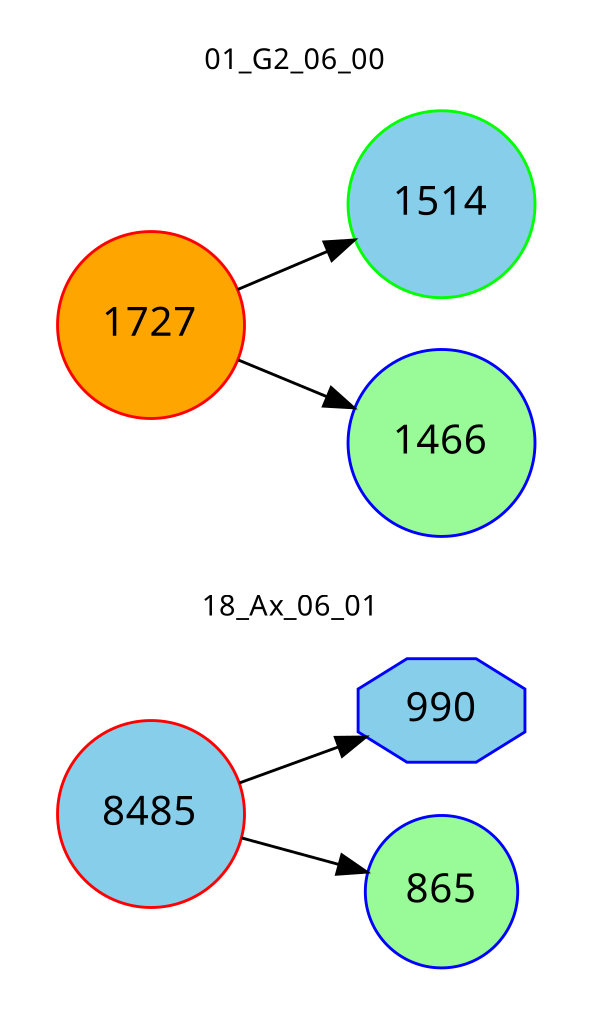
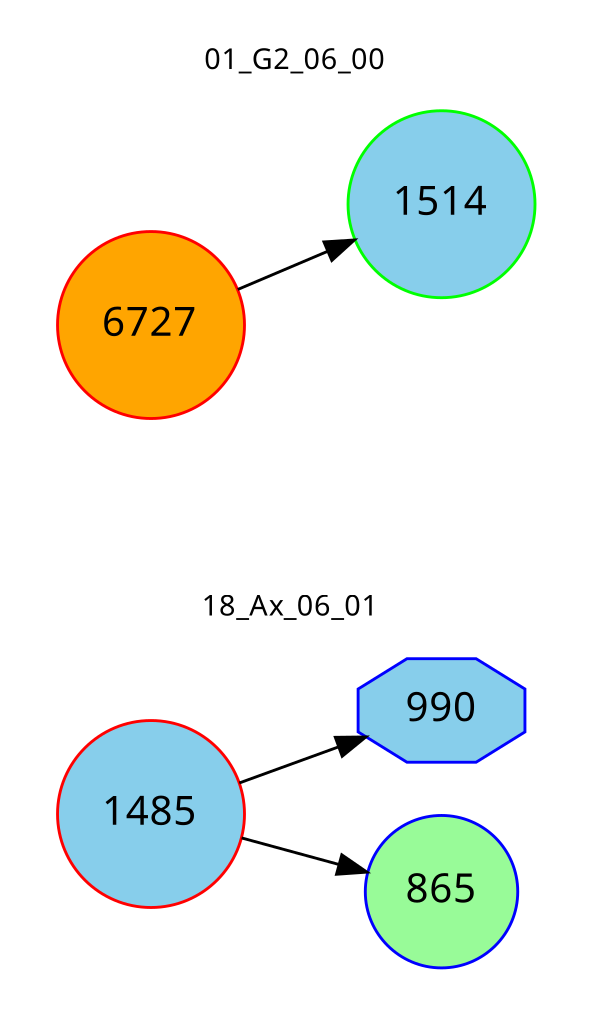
(151, 325) -> (151, 325)
(442, 443) -> none
(151, 814) -> (151, 814)
